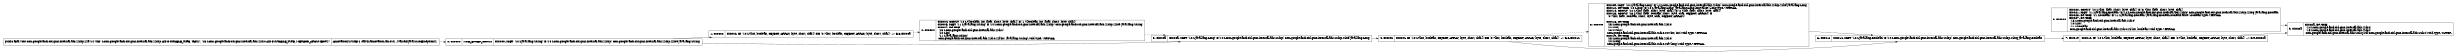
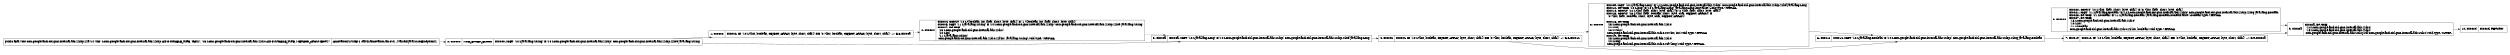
none -> (2484, 29)
(478, 42) -> (478, 42)
